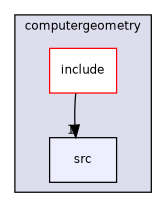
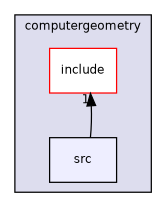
(75, 109) -> (91, 122)
